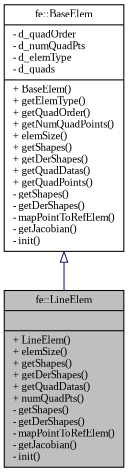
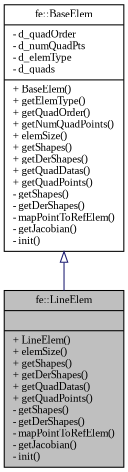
(48, 398) -> (53, 398)
